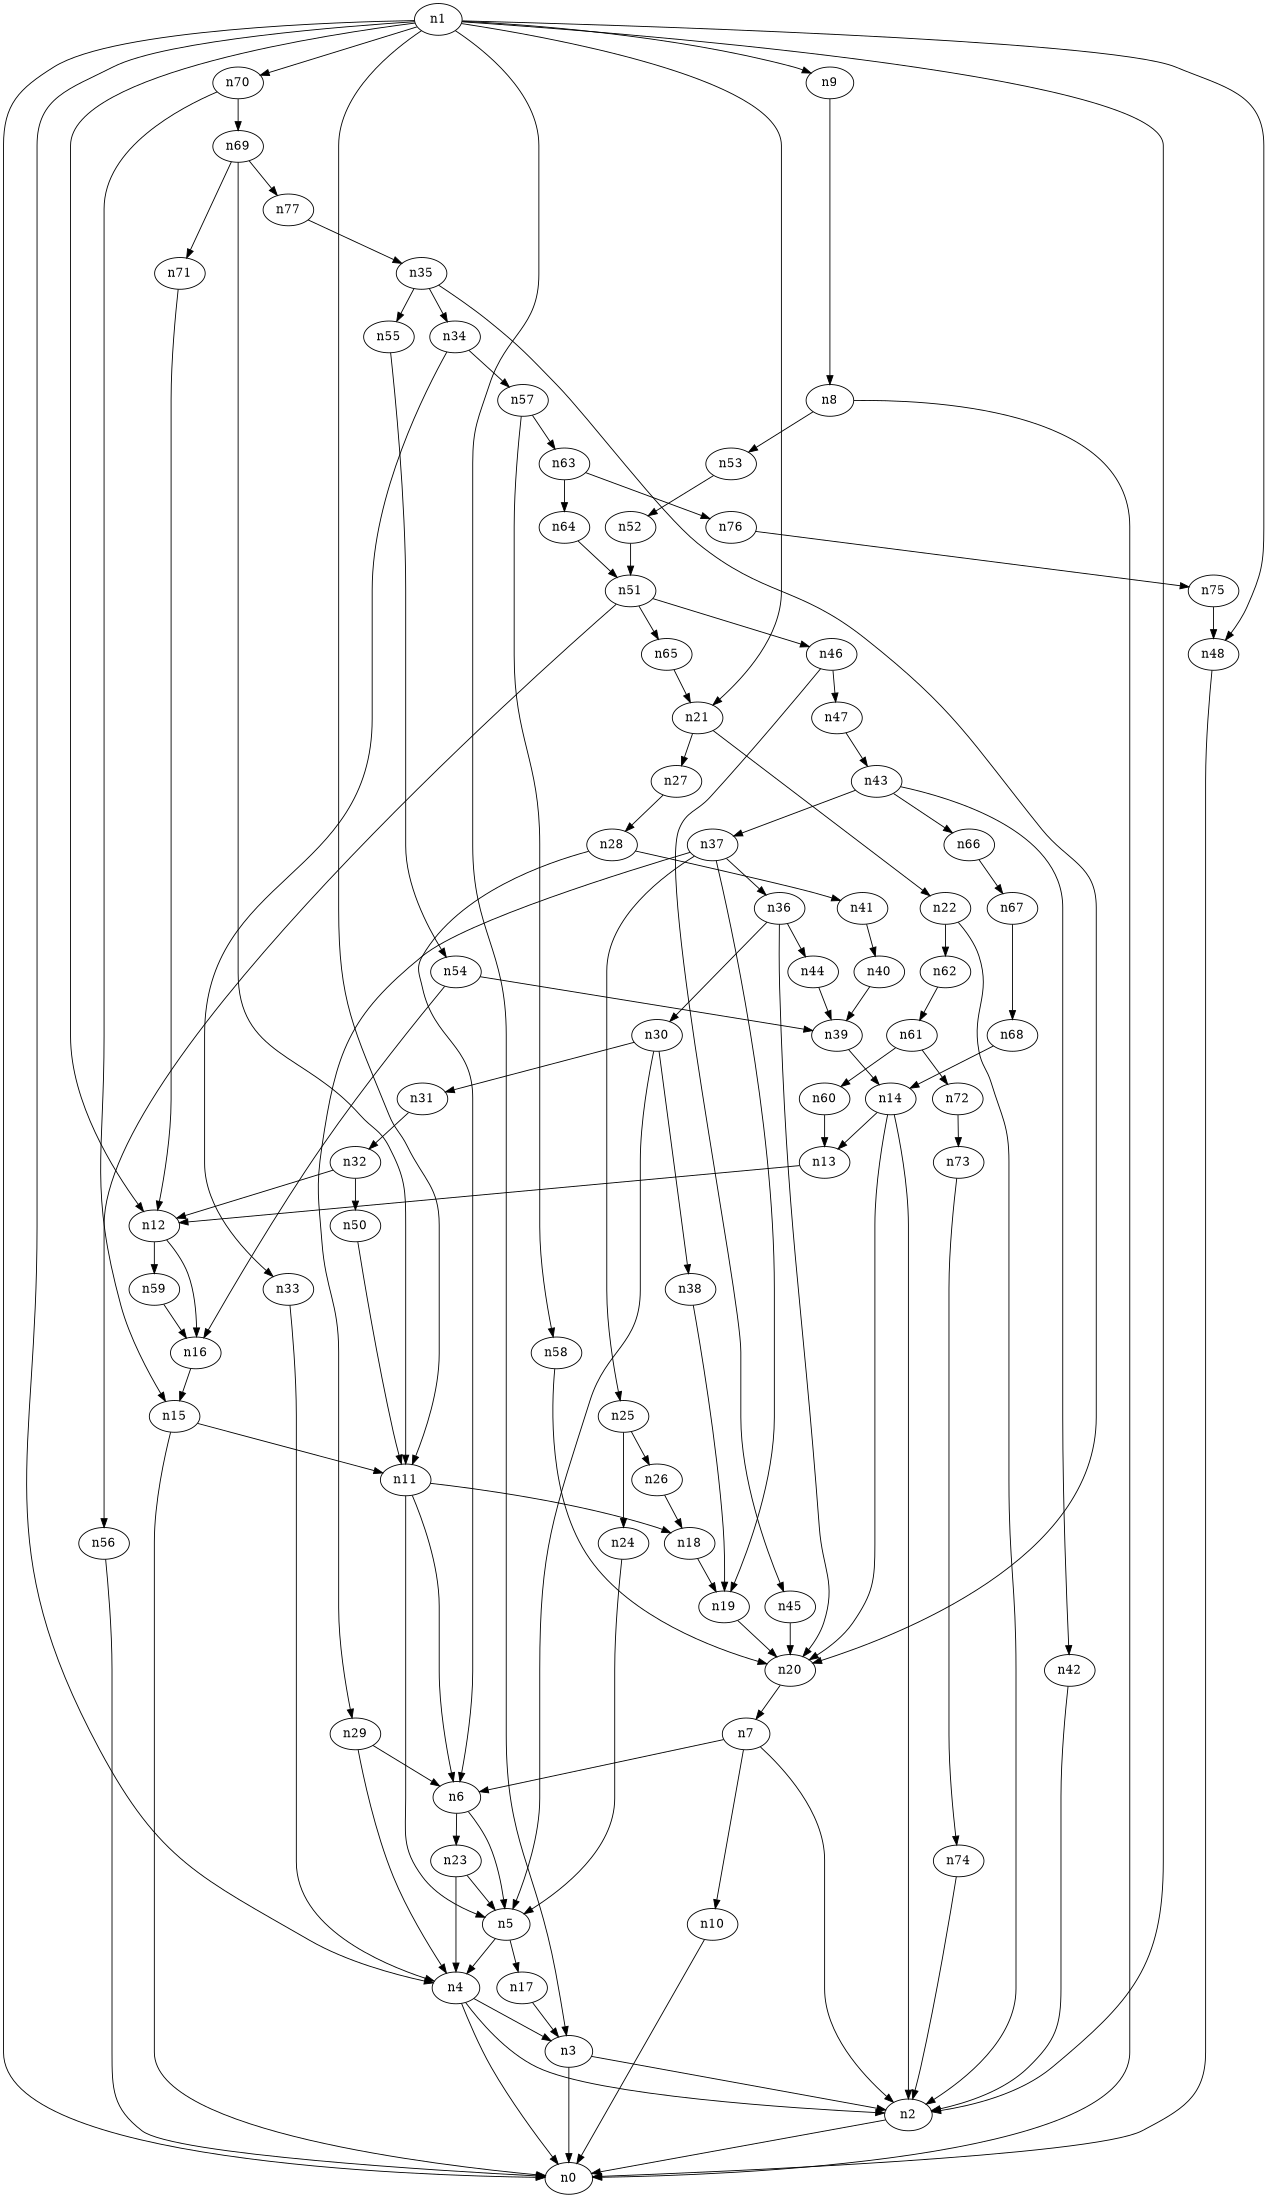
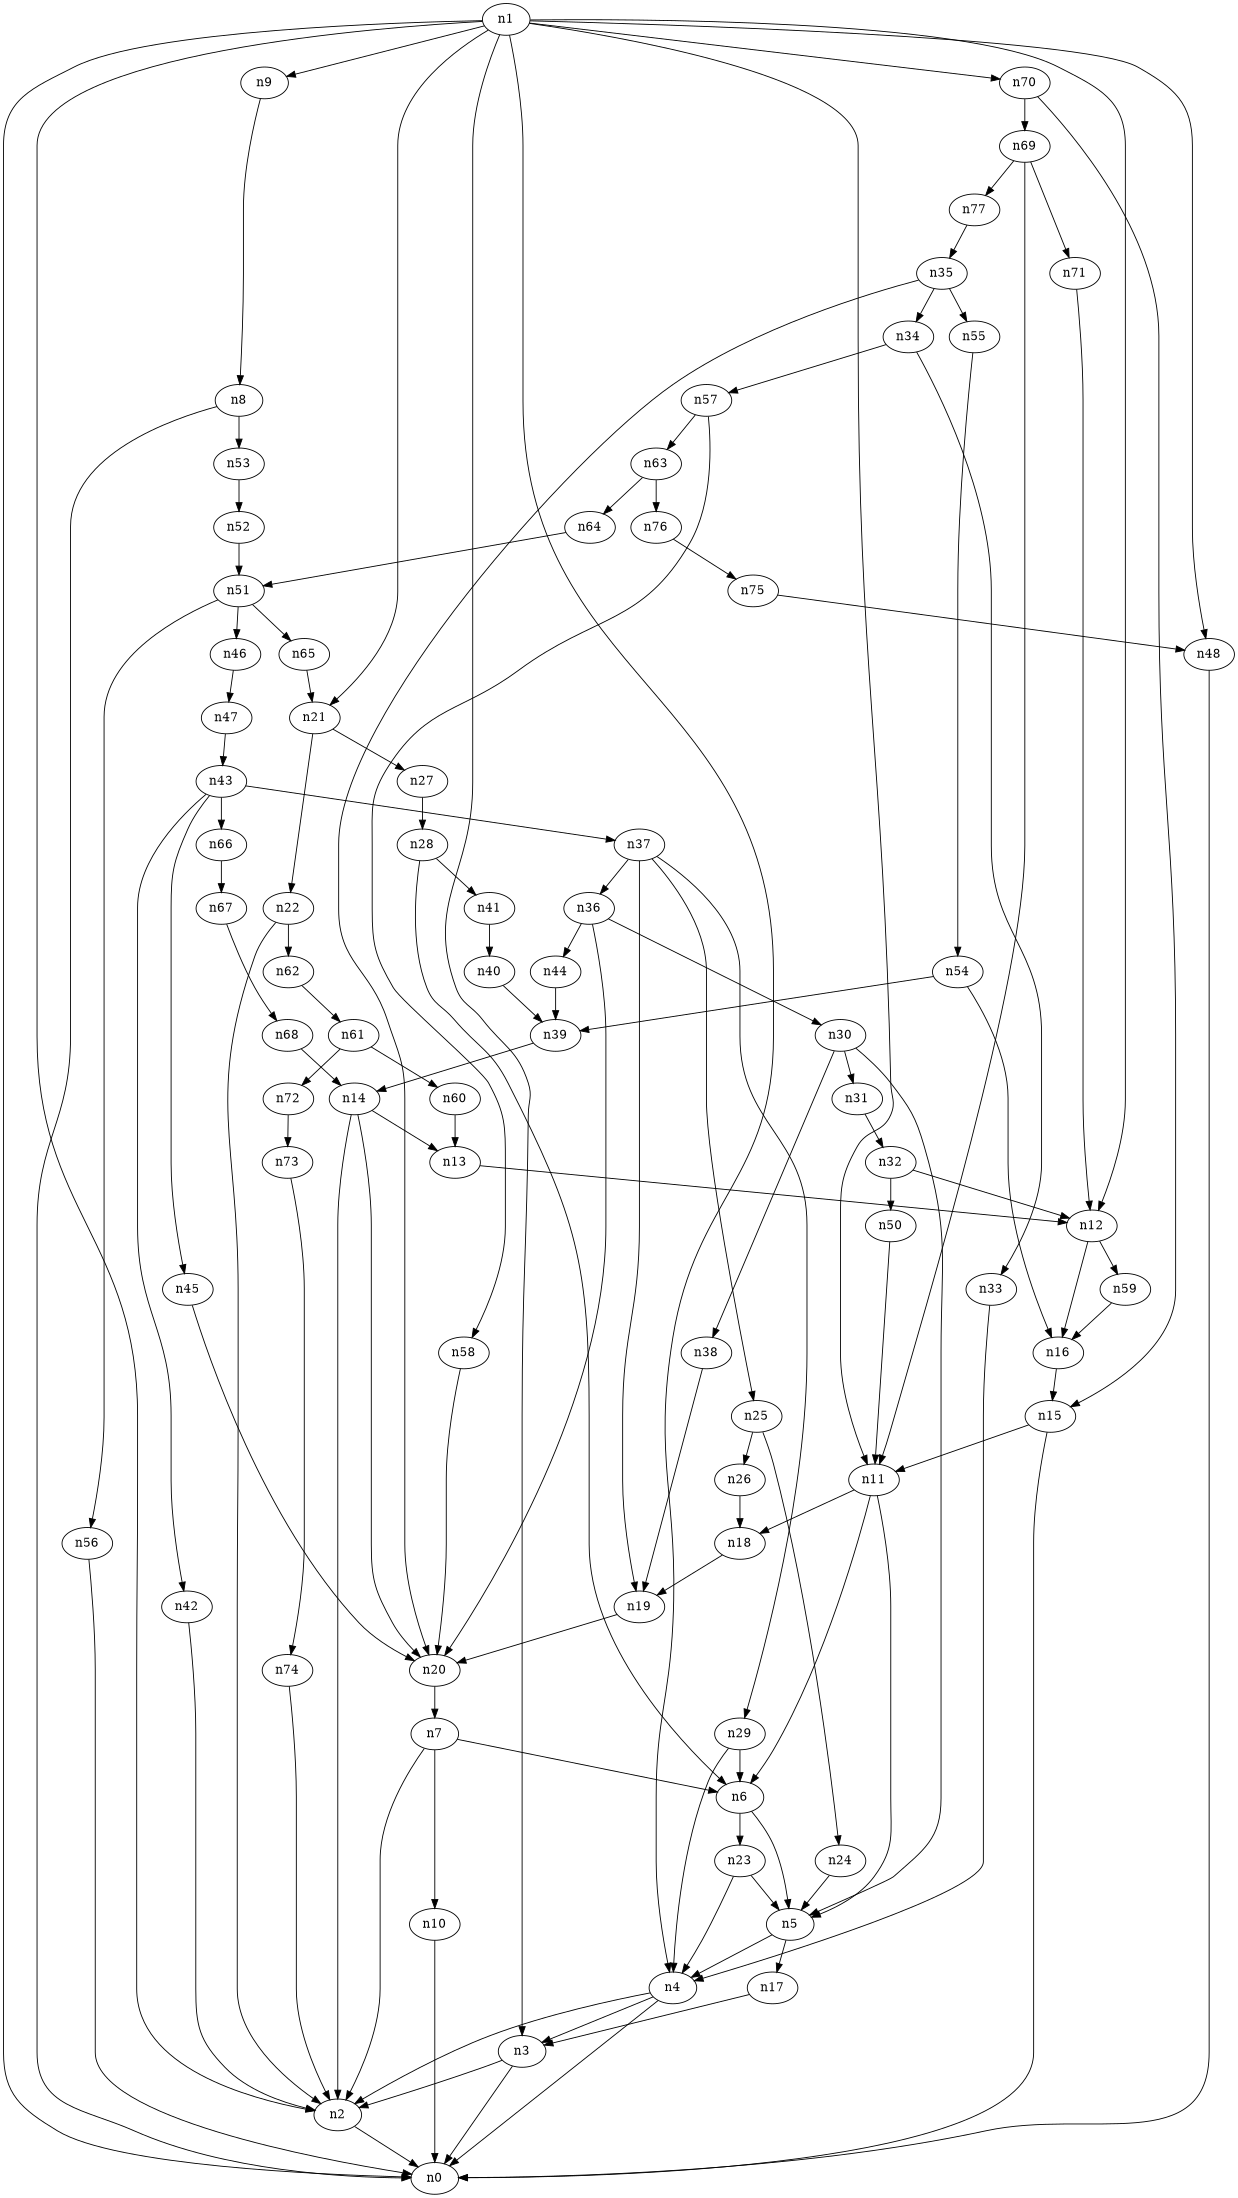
(704, 1102) -> (171, 1026)
